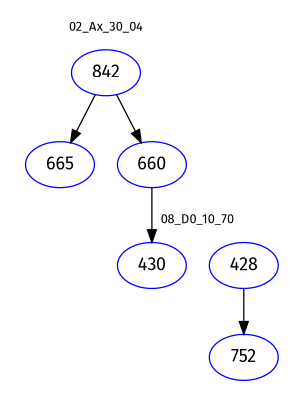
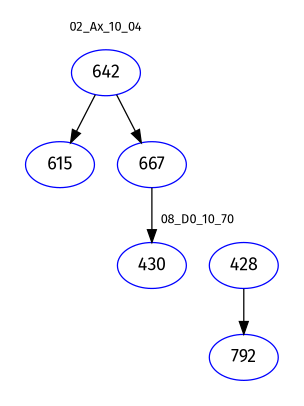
(106, 27) -> (106, 27)
(106, 73) -> (106, 73)
(60, 165) -> (60, 165)
(152, 165) -> (152, 165)
(244, 357) -> (244, 357)
